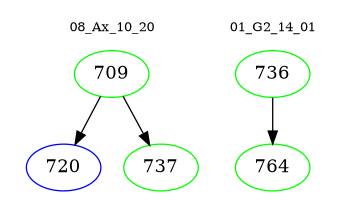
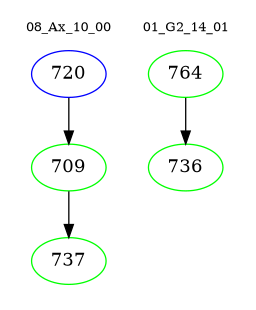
(112, 28) -> (69, 28)
(273, 114) -> (186, 114)
(91, 115) -> (69, 114)
